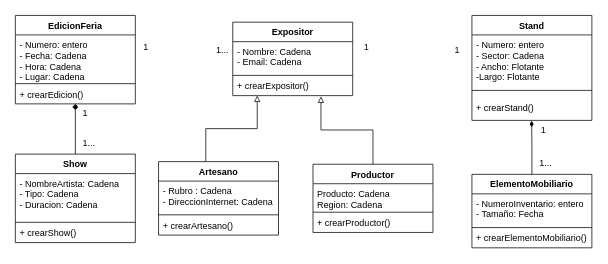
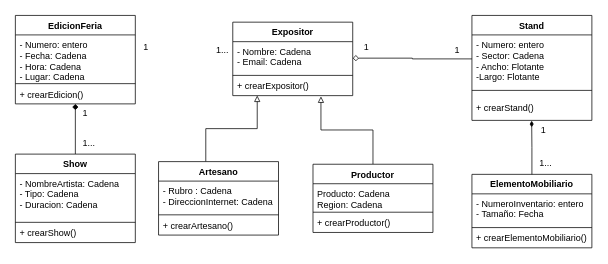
none -> (415, 59)
